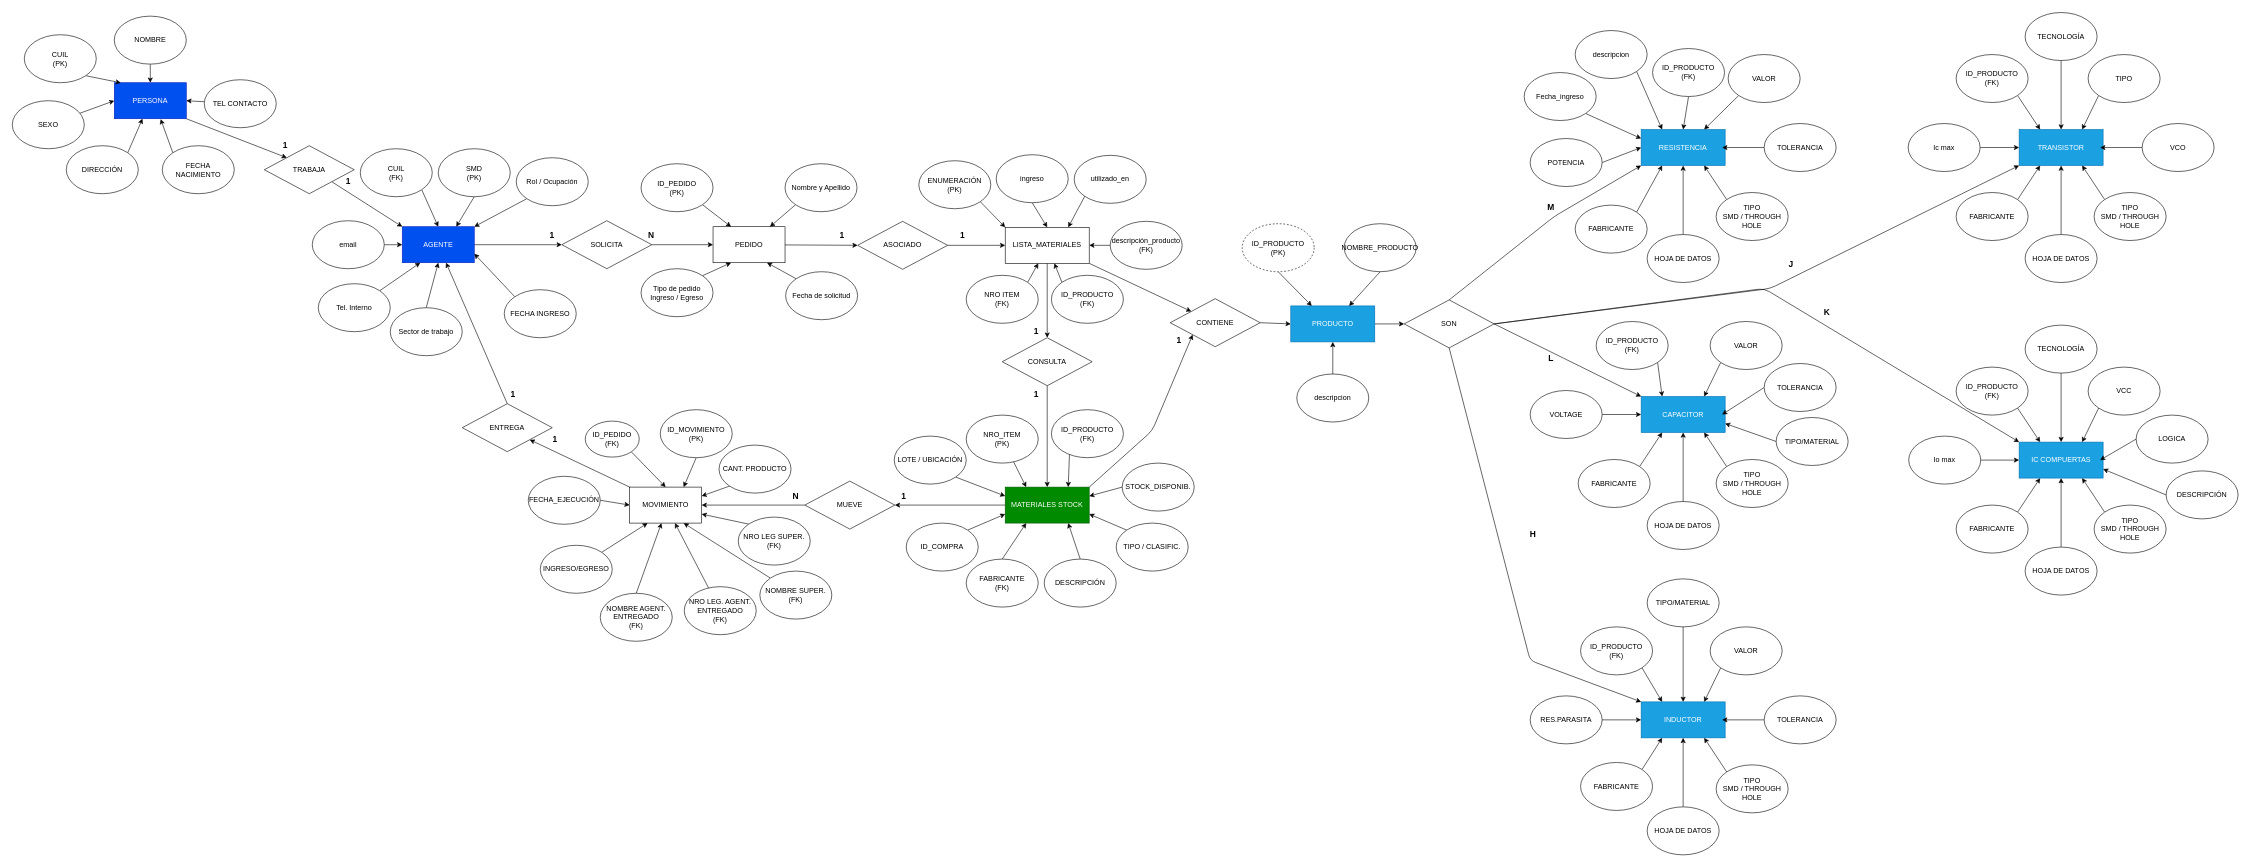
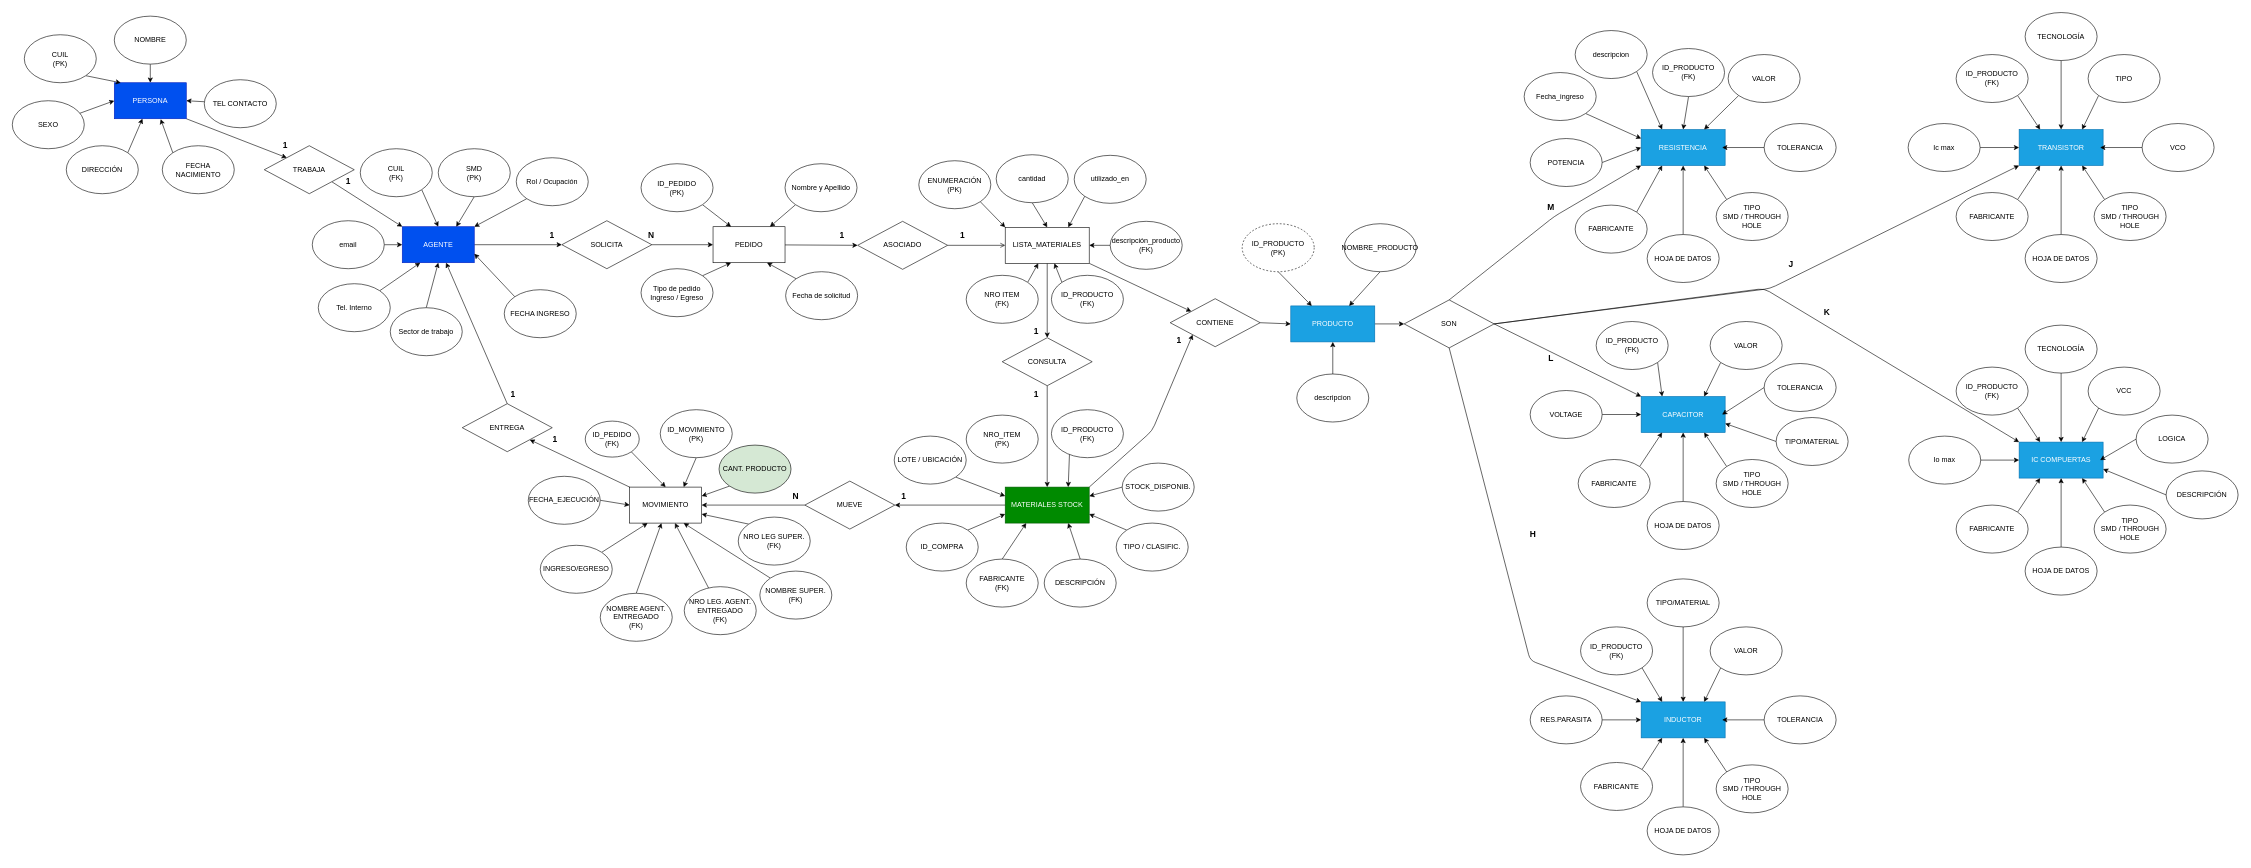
(1032, 179) -> (1032, 179)
(999, 245) -> (1001, 245)
(755, 469) -> (755, 469)
(1019, 473) -> none
